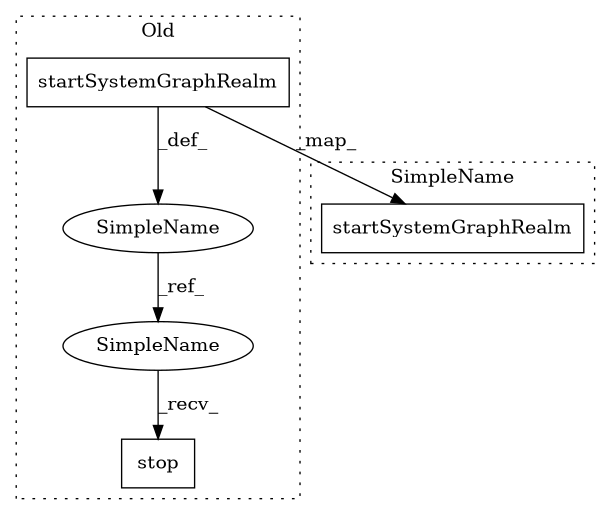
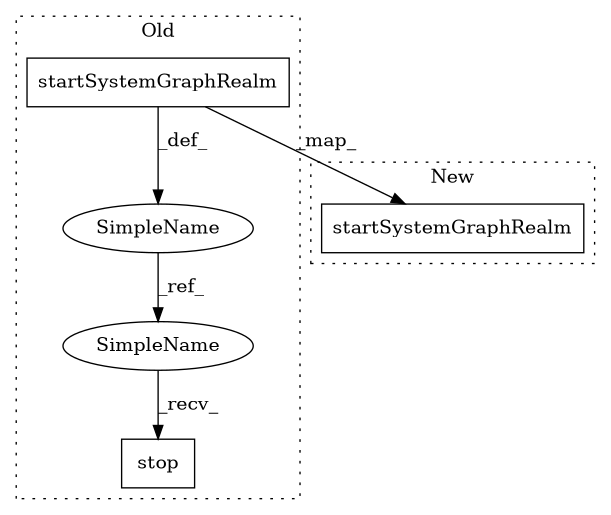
(453, 178) -> (453, 178)
